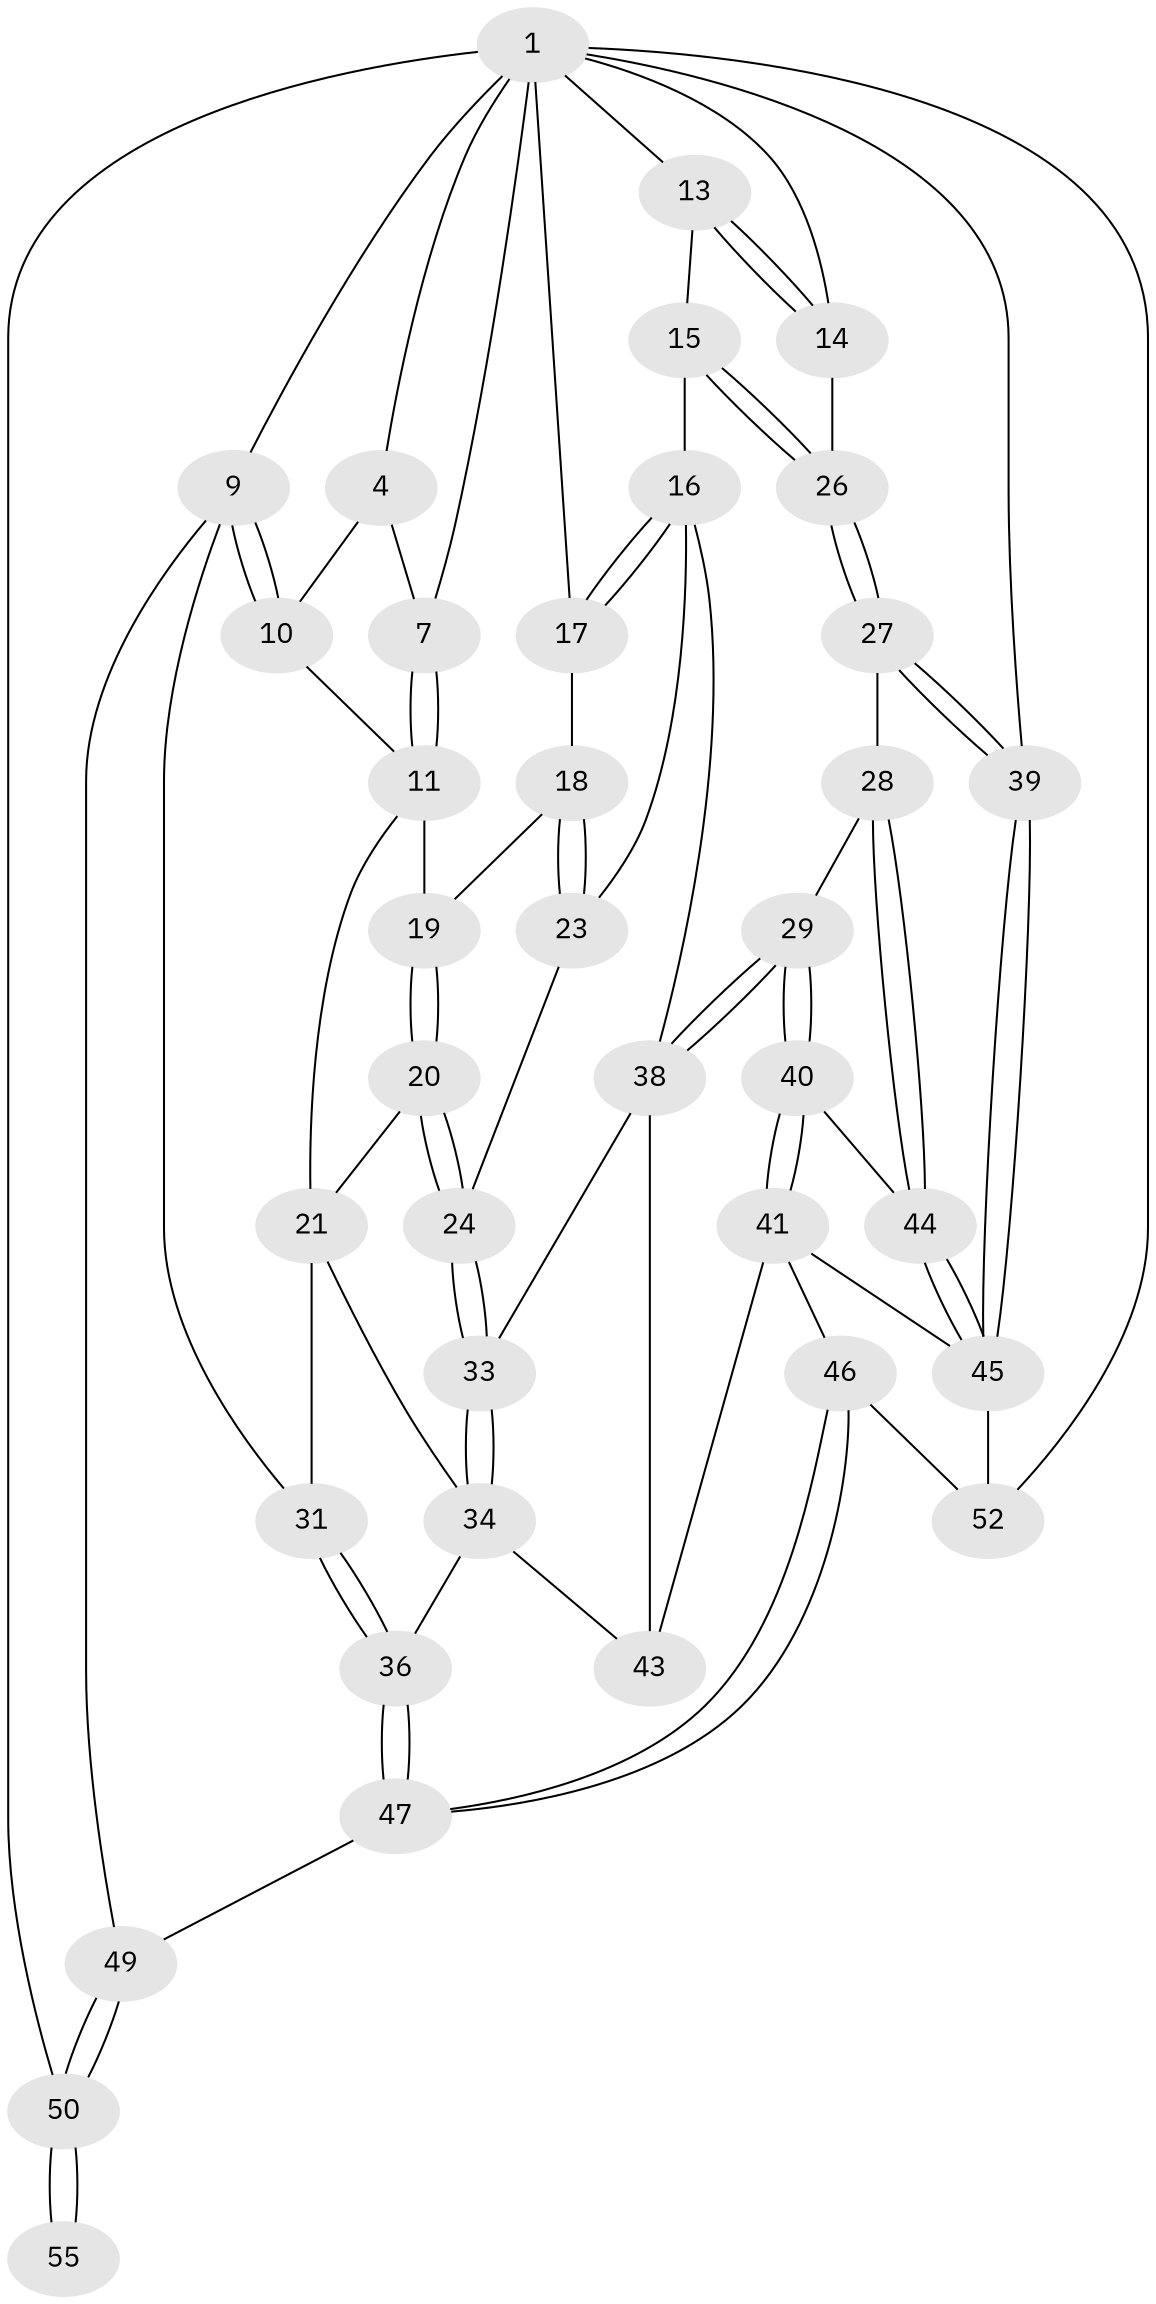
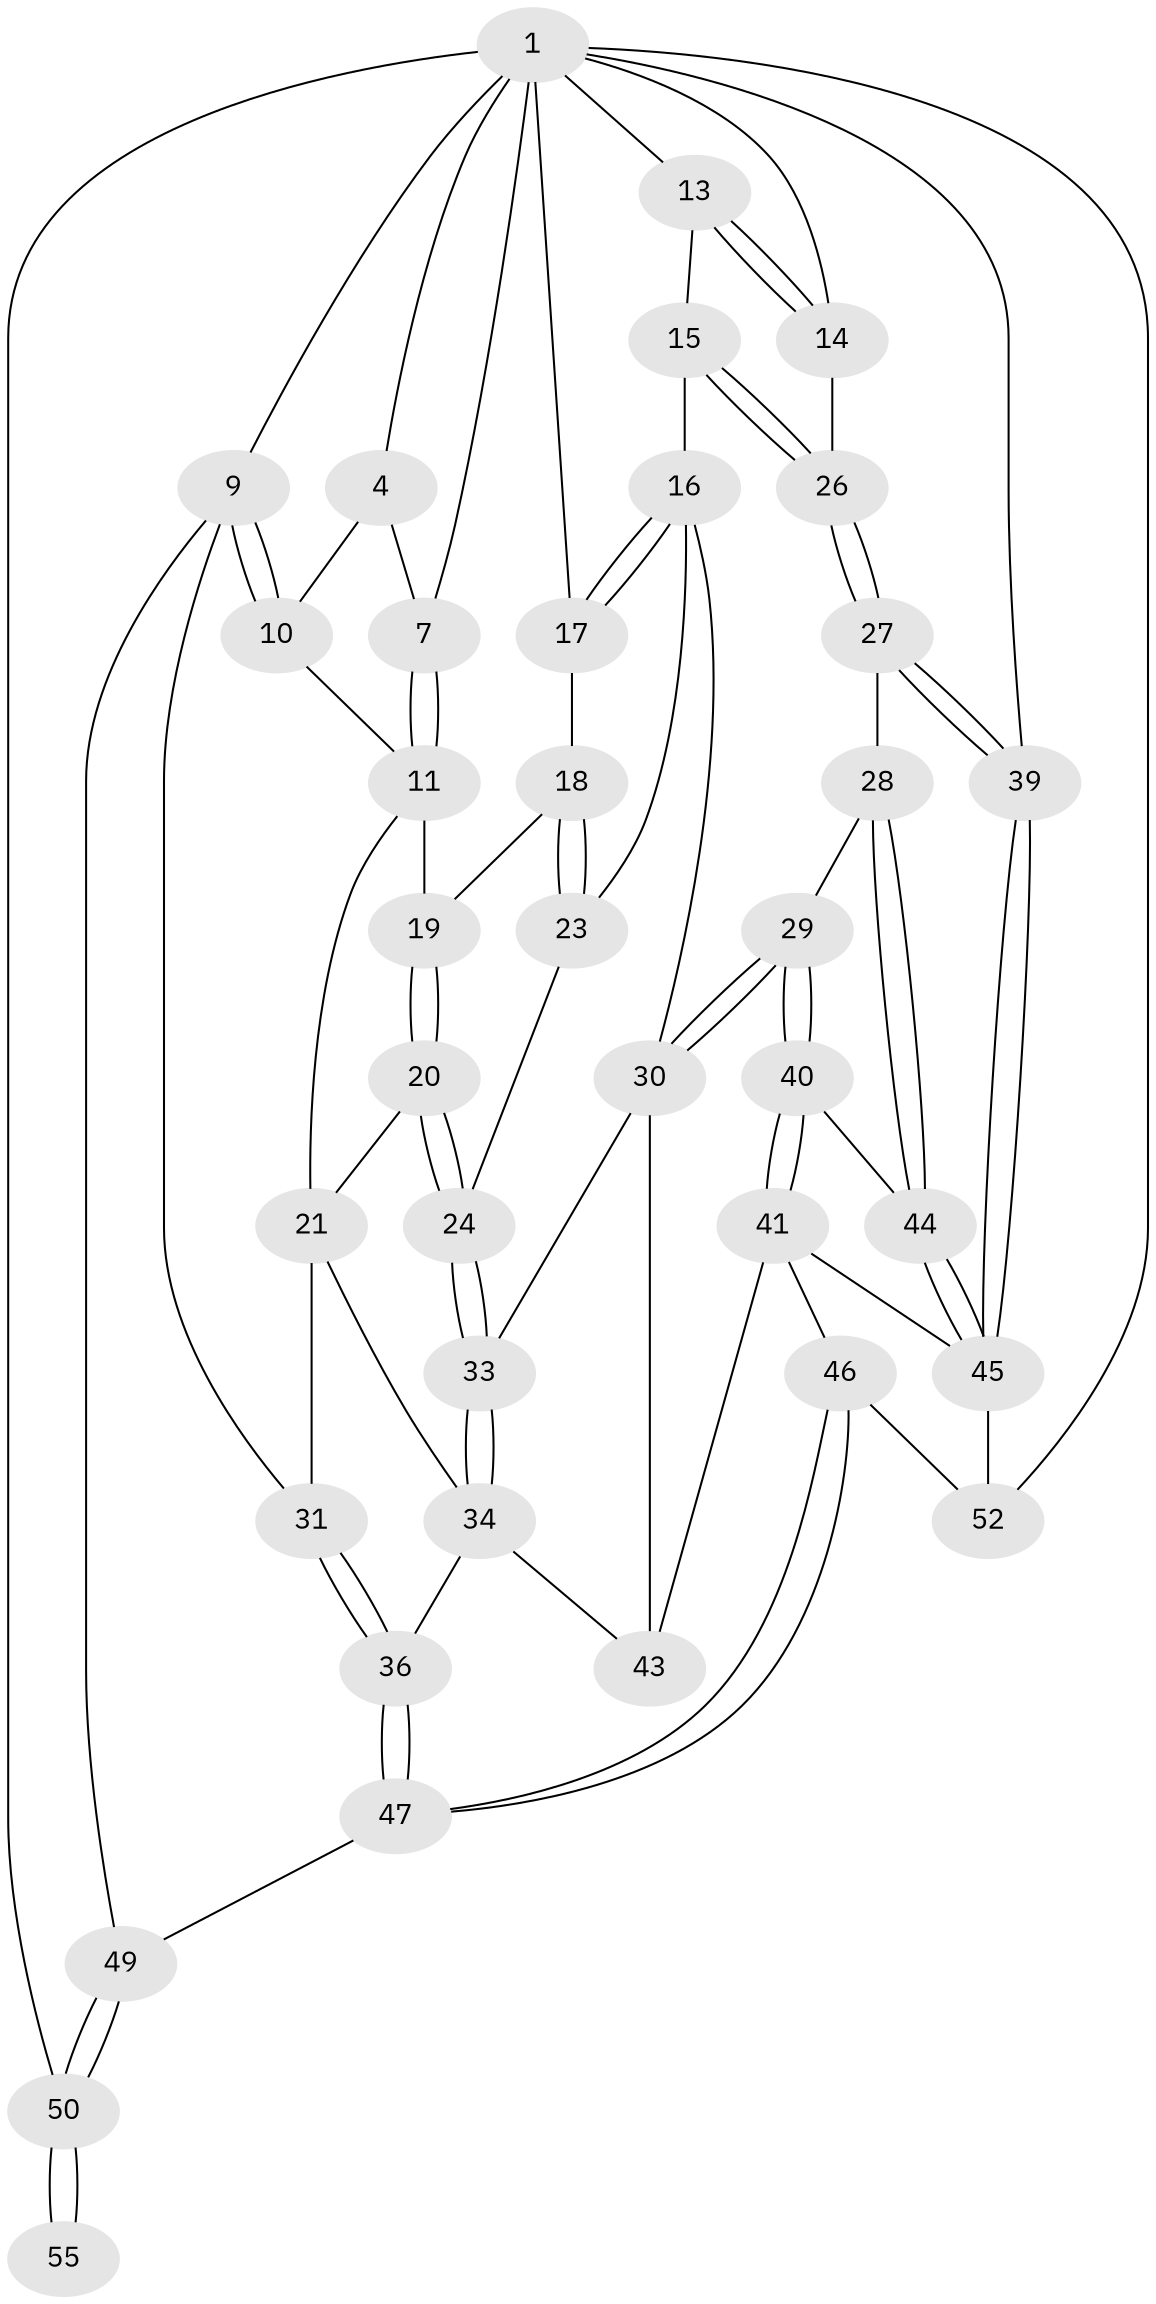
(650, 1078) -> (650, 1078)
